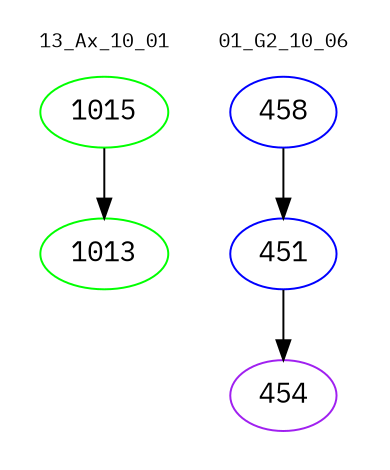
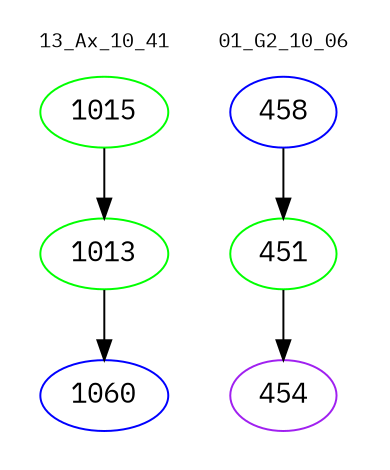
(105, 42) -> (105, 42)
(283, 254) -> (283, 254)
none -> (104, 396)
